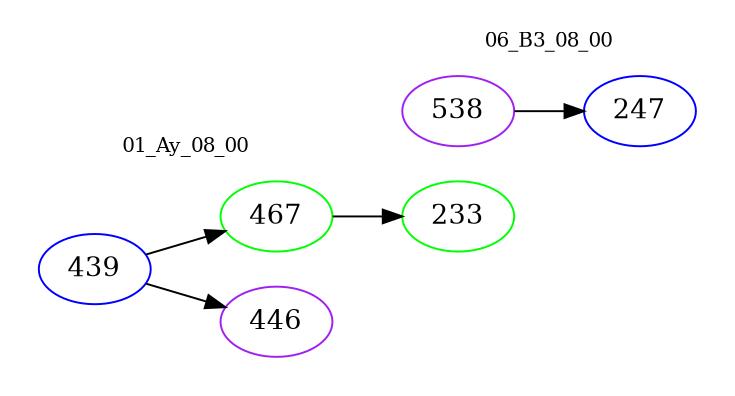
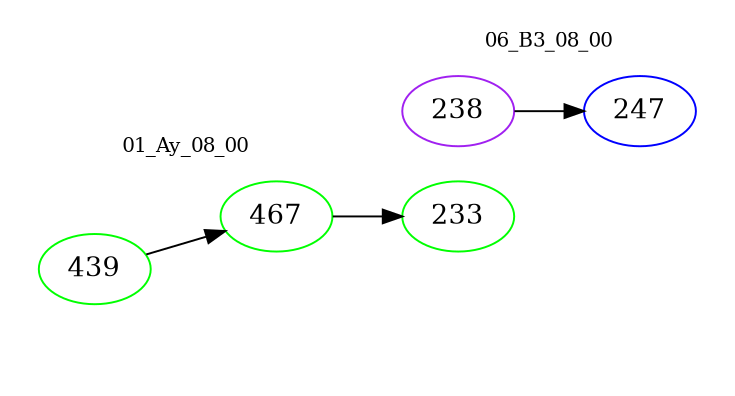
(458, 111) -> (458, 111)
(95, 269) -> (95, 269)
(276, 322) -> none
